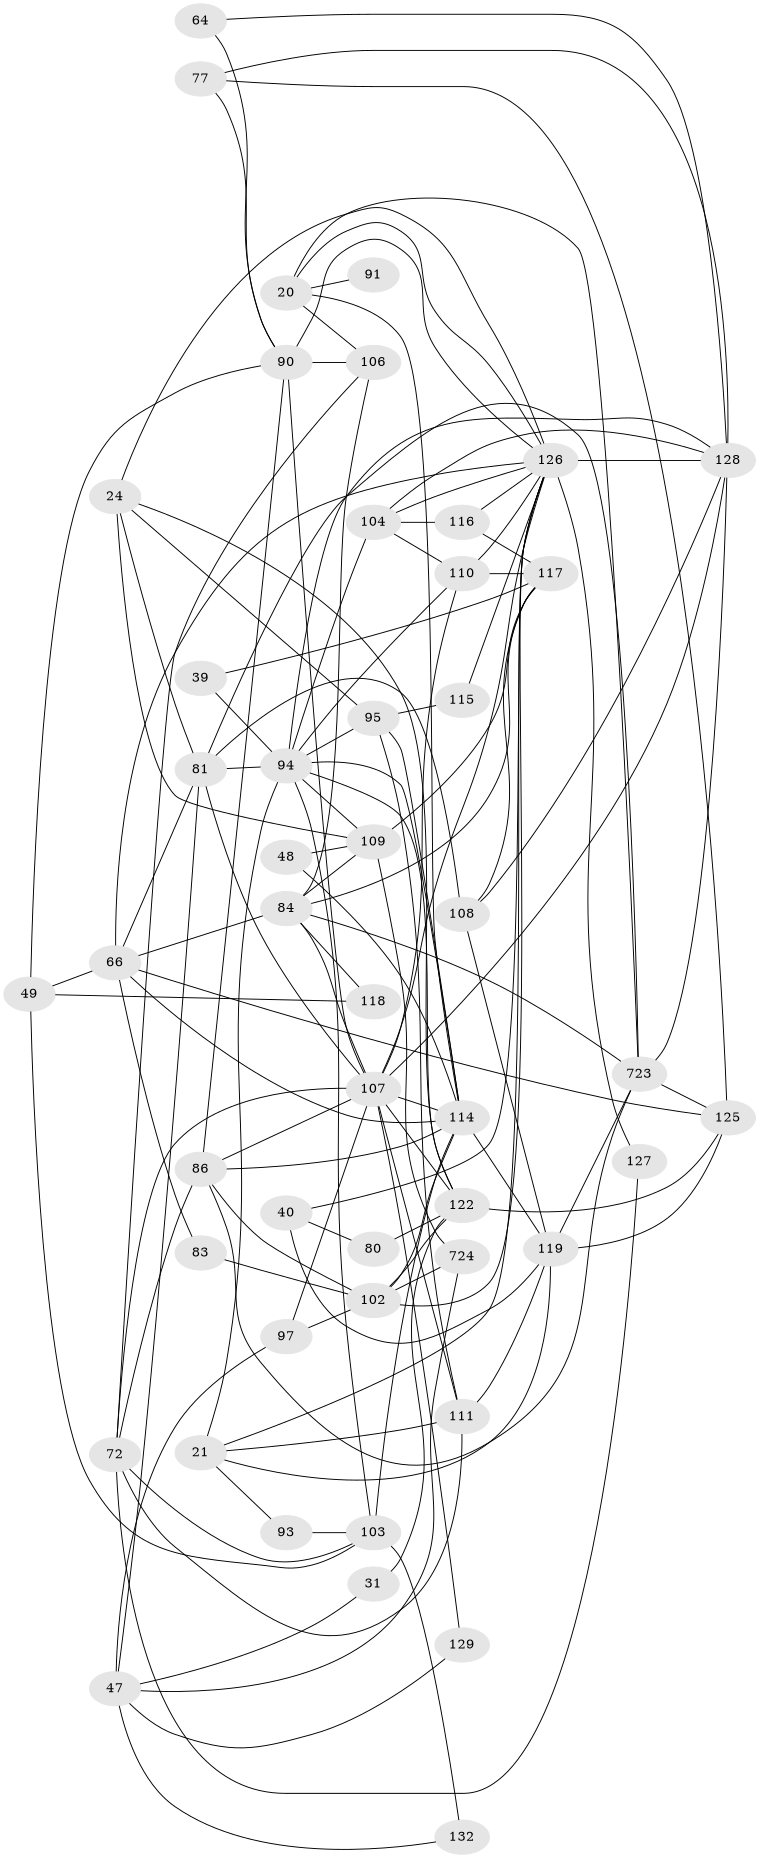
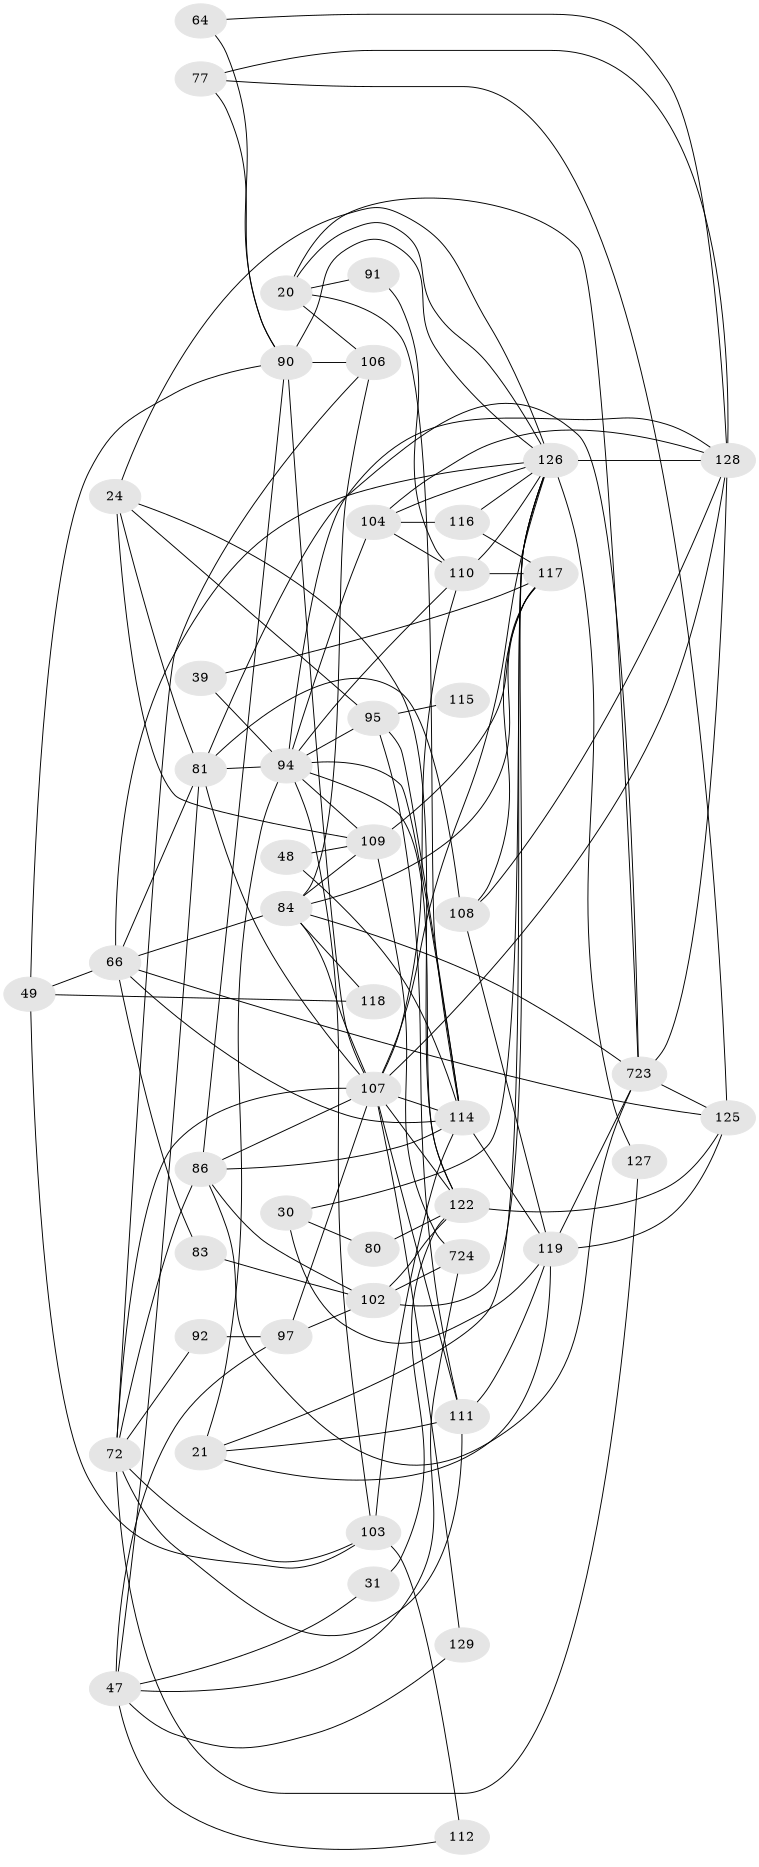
none -> (415, 453)
(507, 580) -> none
(425, 1212) -> none
(286, 1213) -> (286, 1213)
none -> (201, 1337)
(286, 1533) -> none
(462, 1837) -> (462, 1837)
